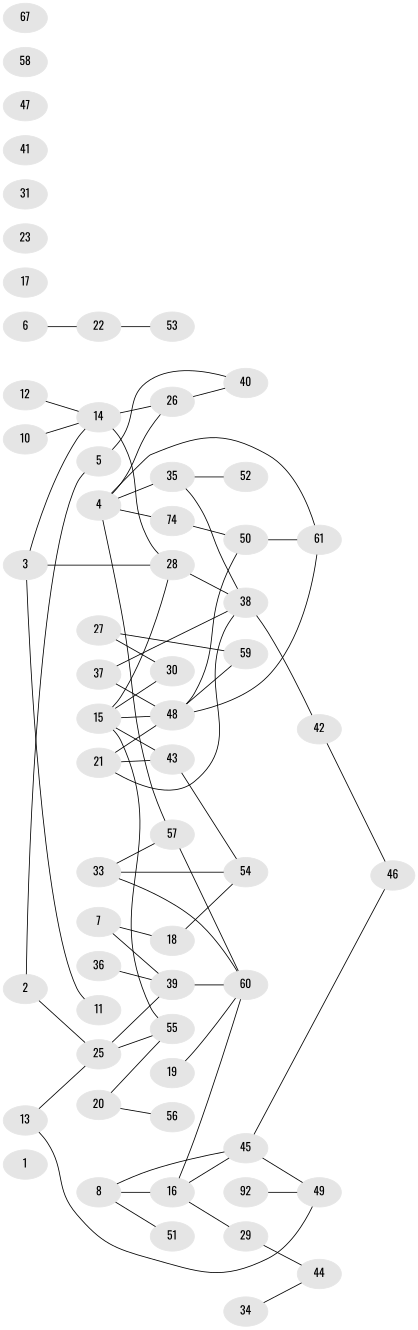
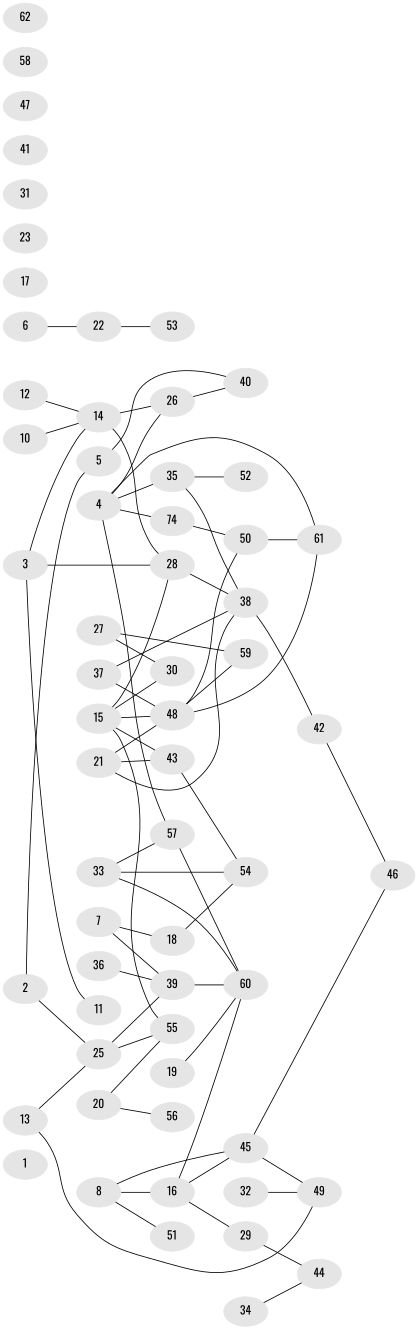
(25, 18) -> (25, 18)
(246, 1192) -> (246, 1192)
